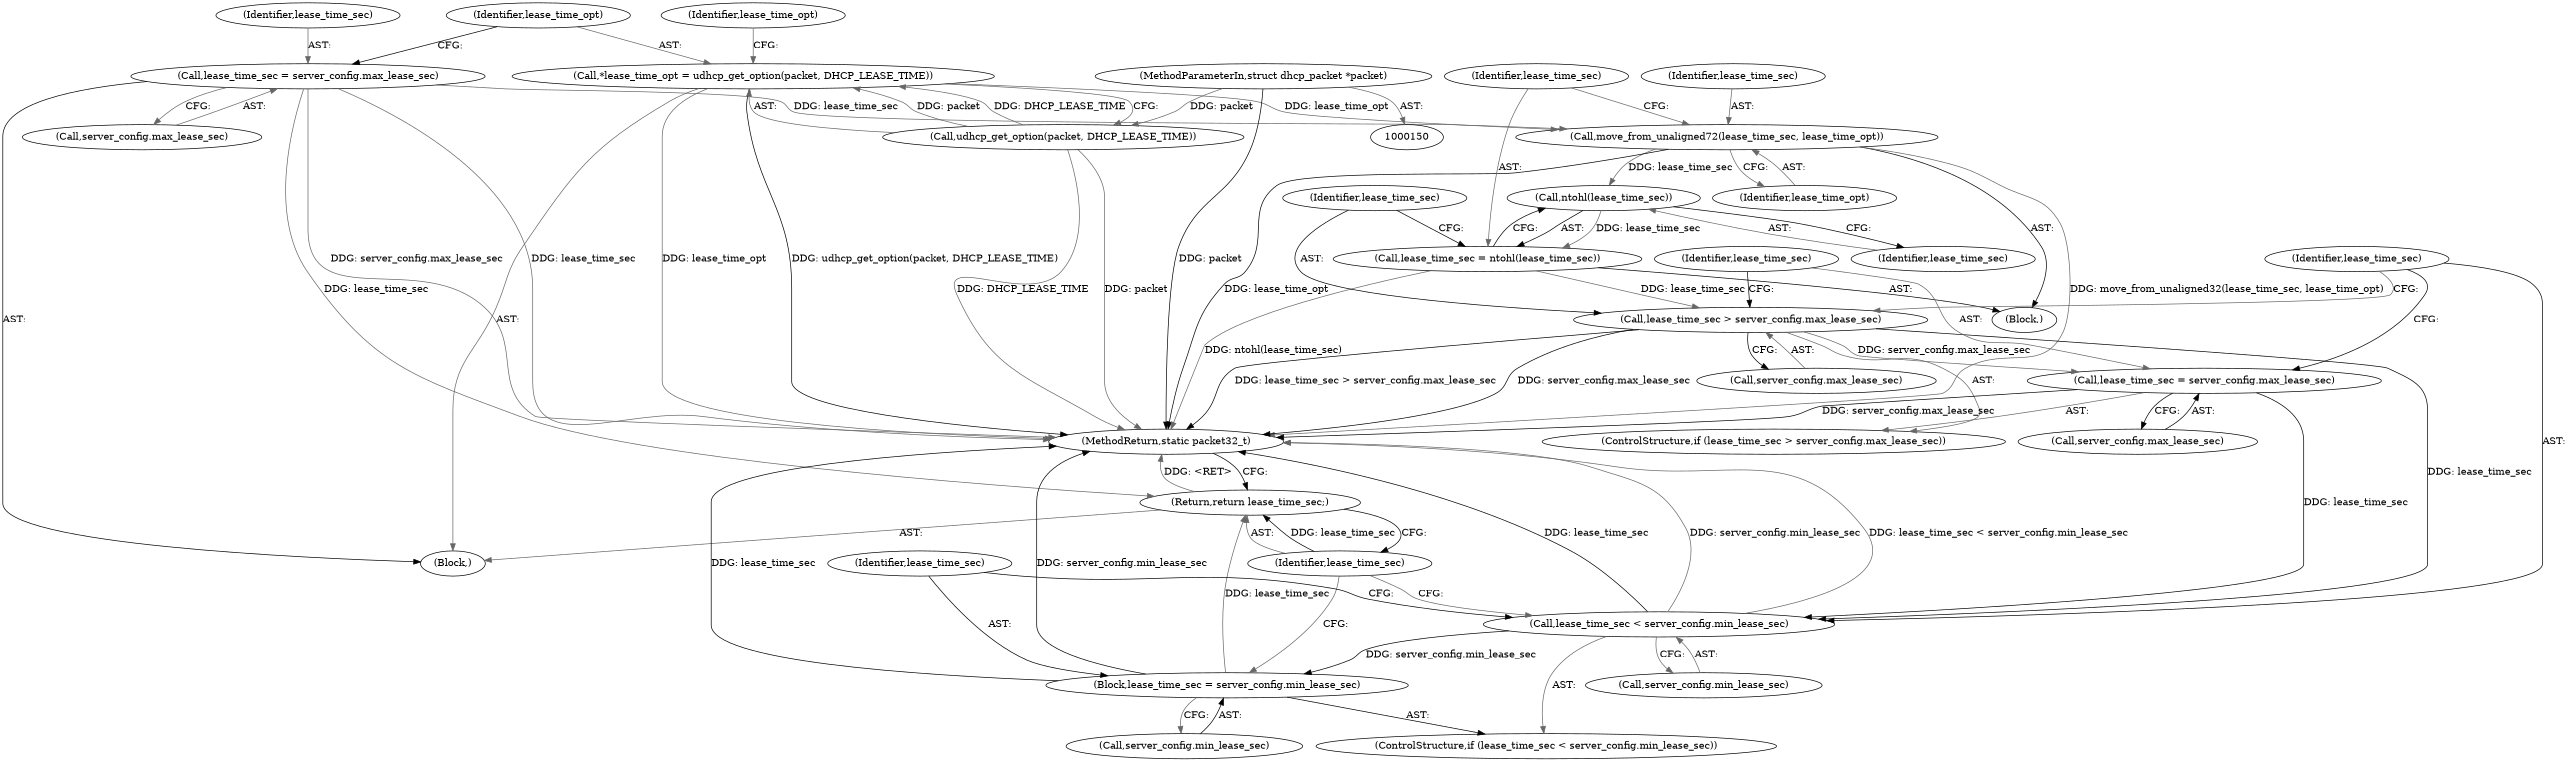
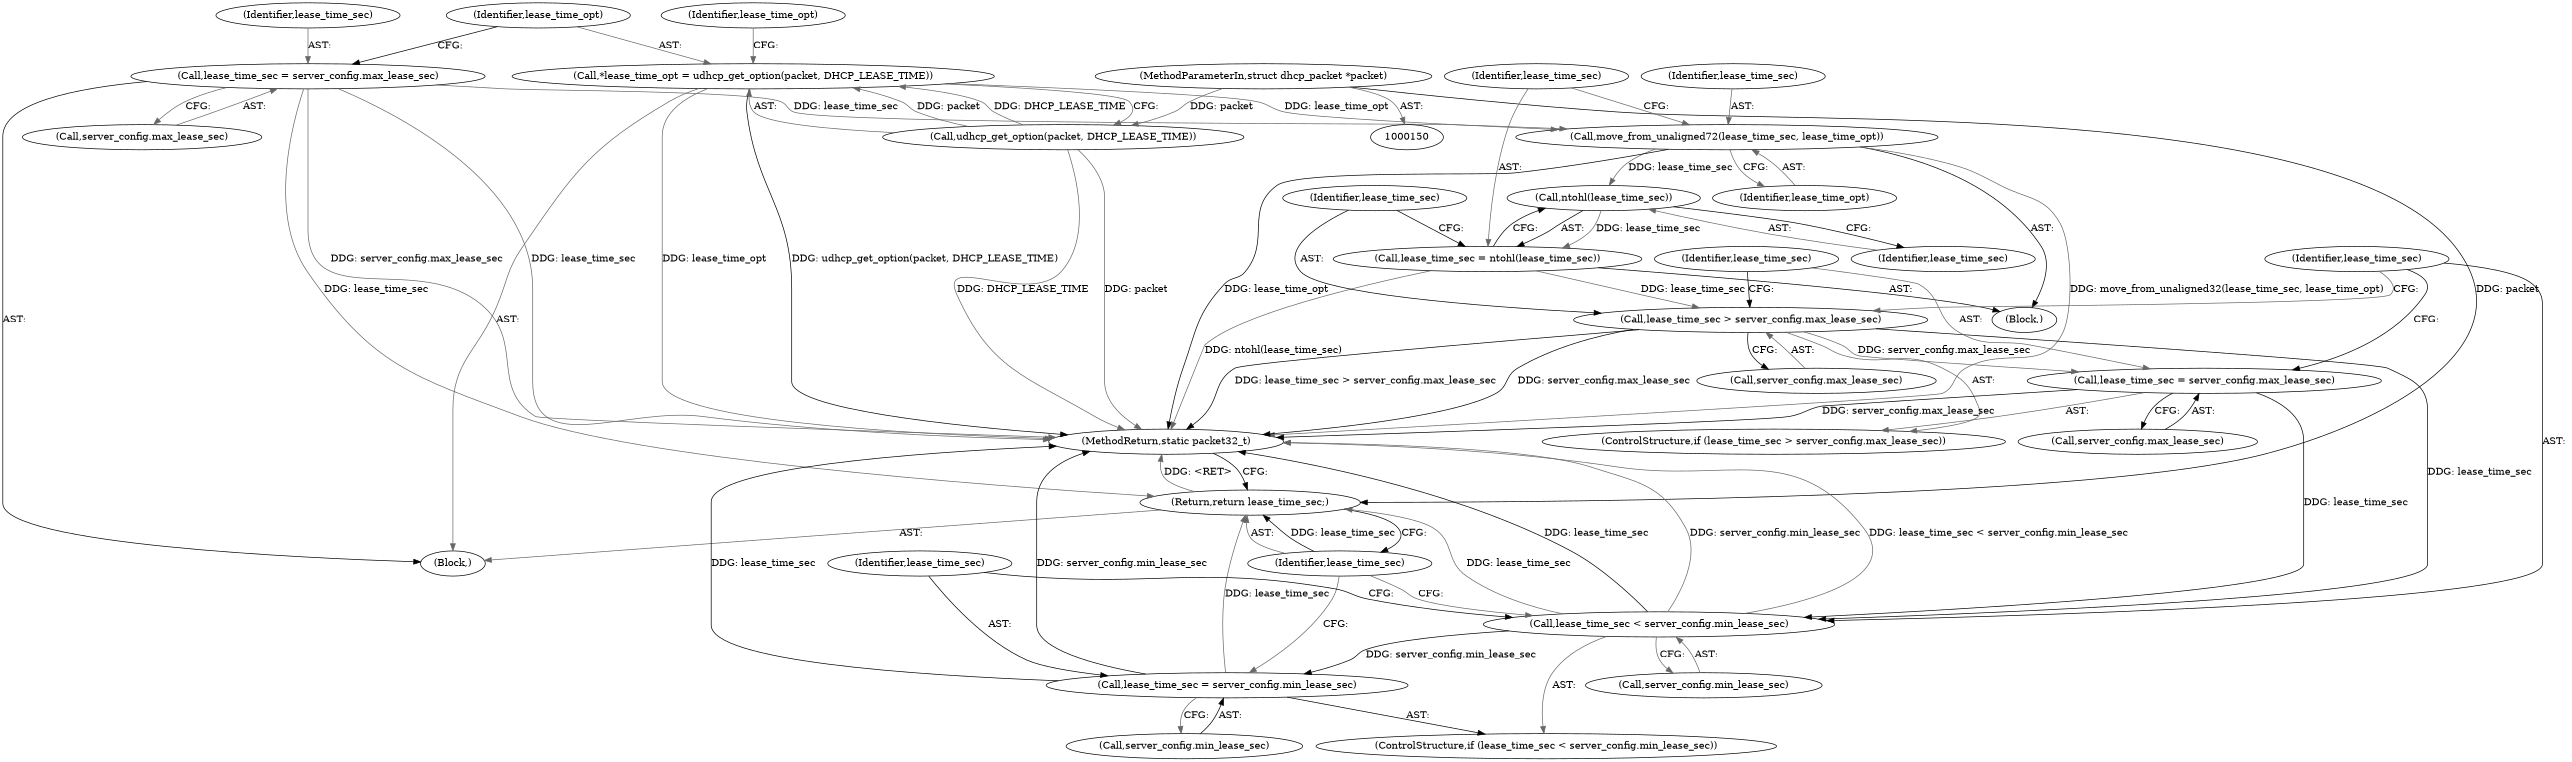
(1180, 243) -> (2474, 294)
none -> (1454, 561)
(1227, 685) -> (1227, 685)
